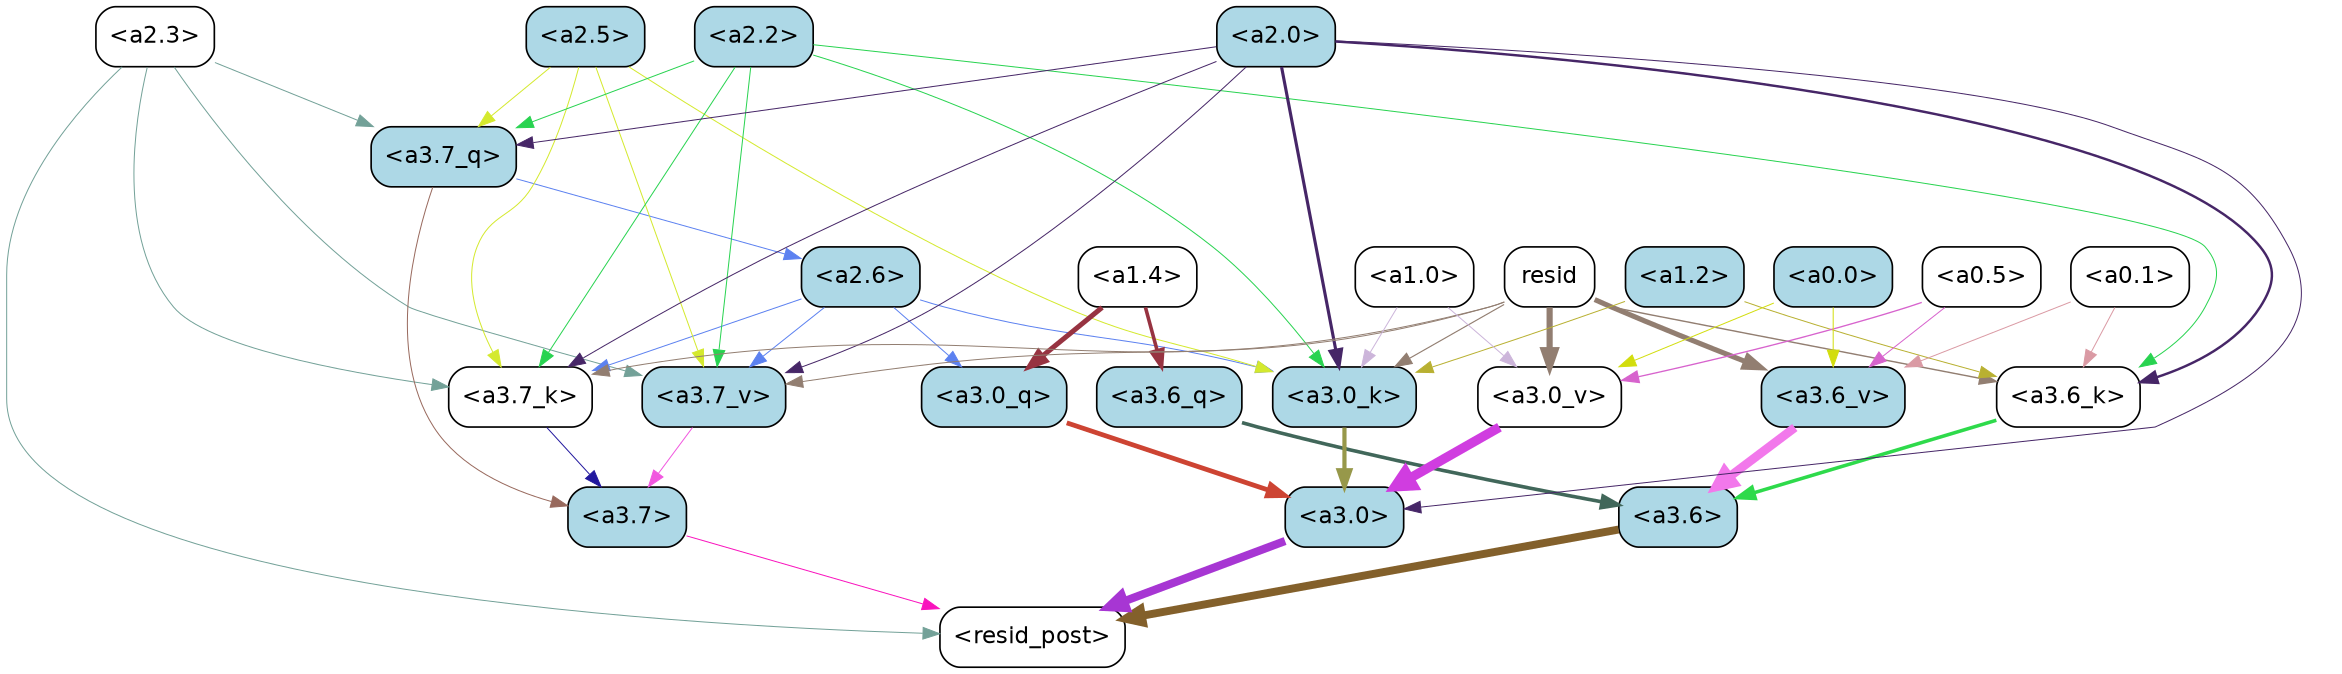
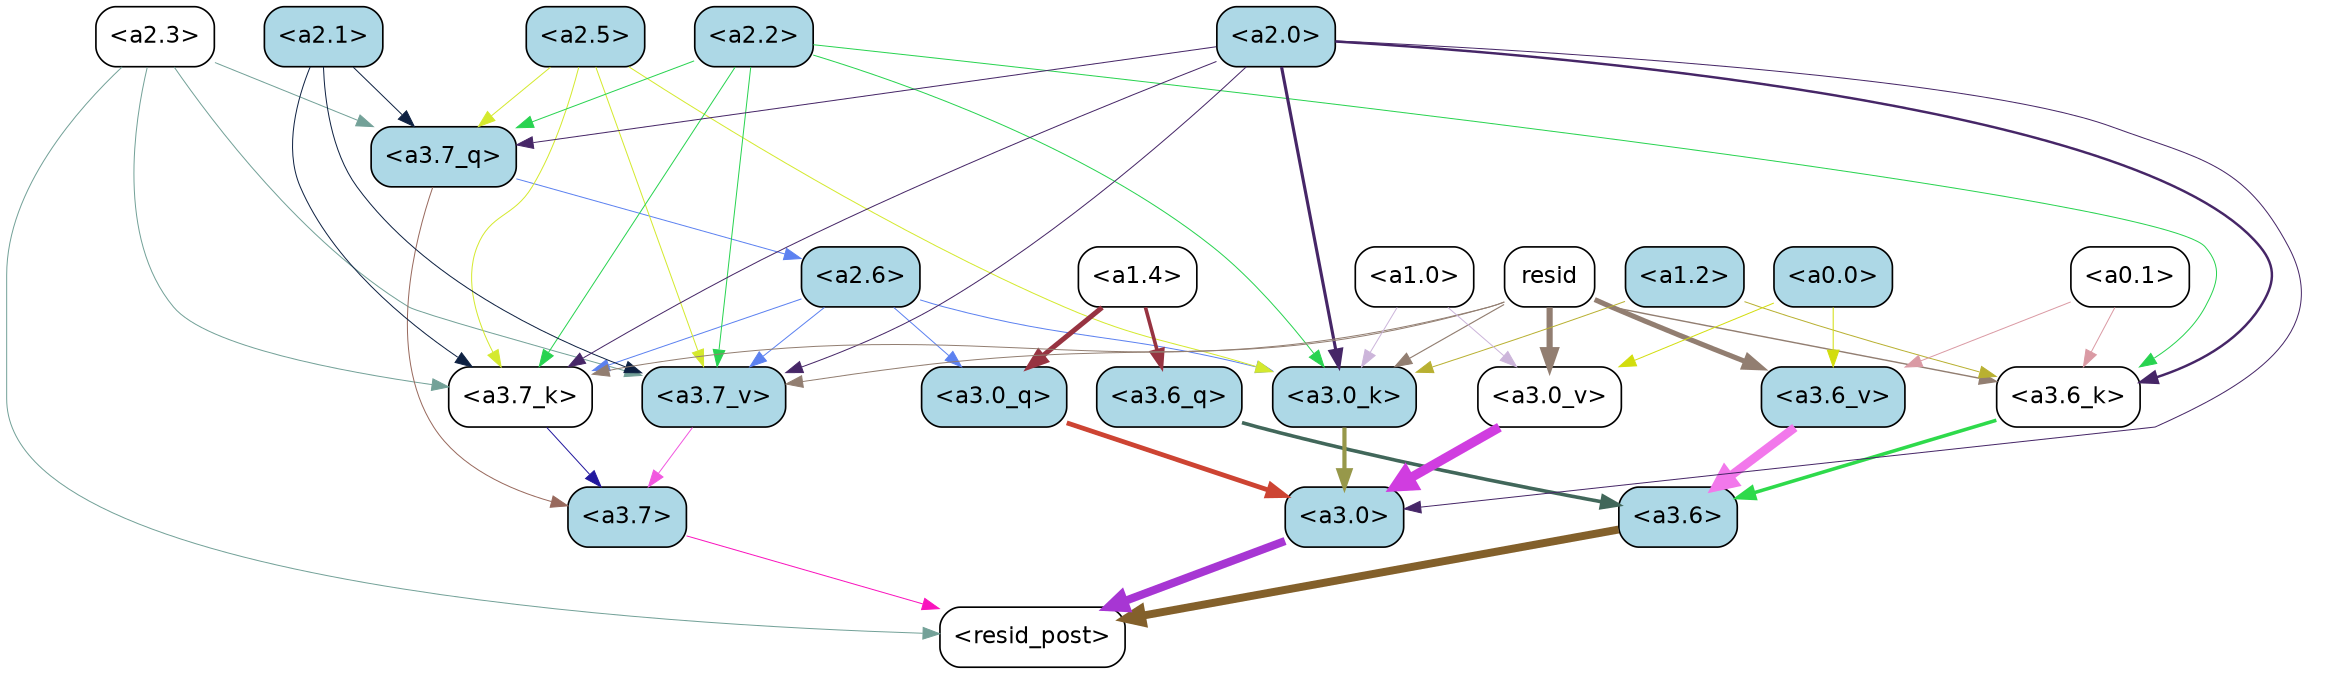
none -> (324, 37)
(1982, 277) -> none
